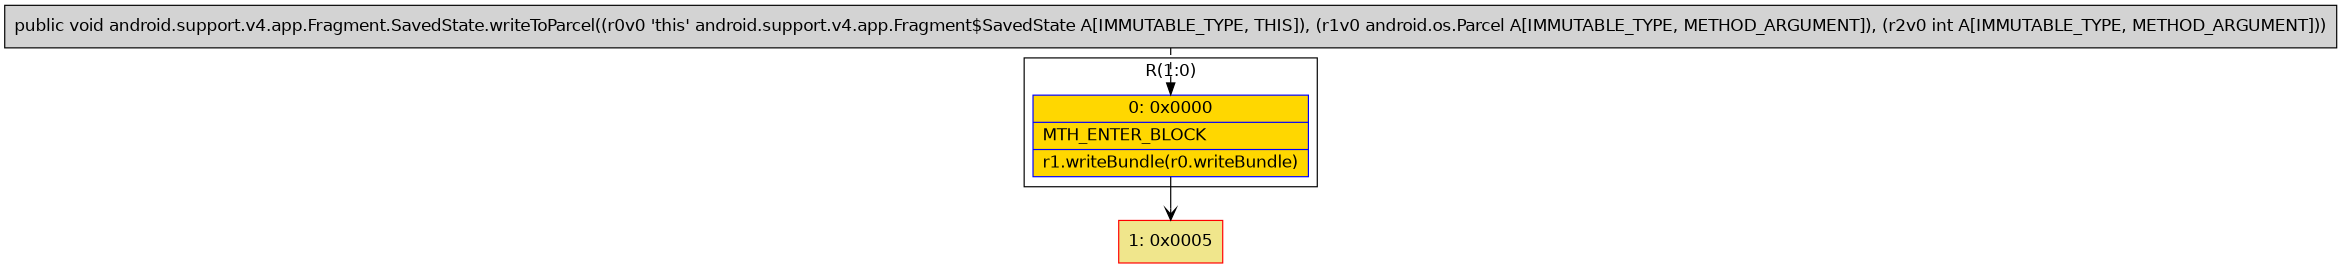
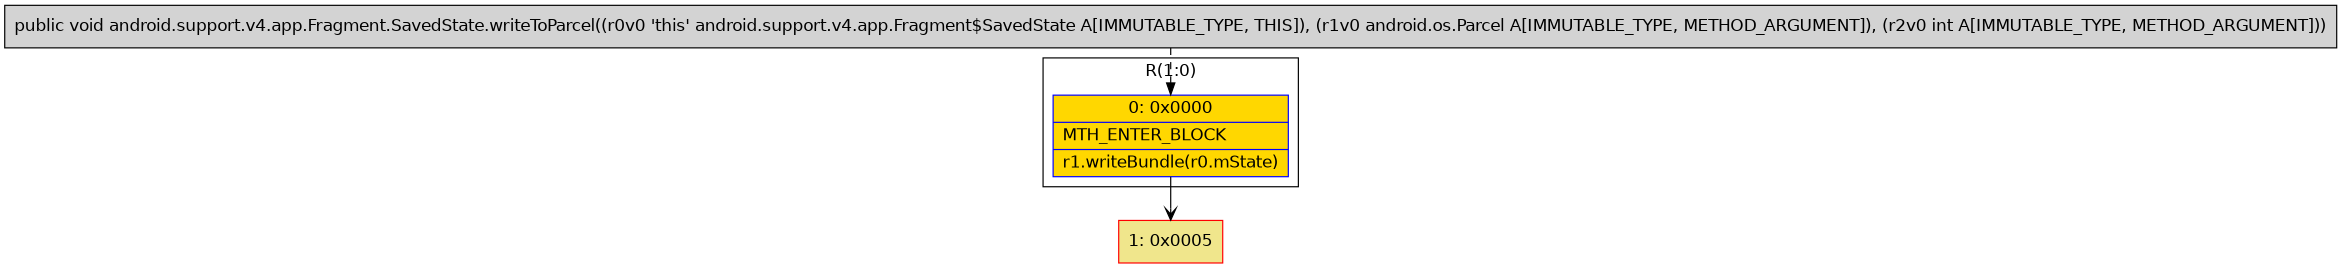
(1171, 163) -> (1171, 163)
